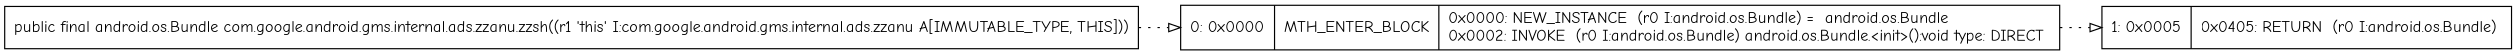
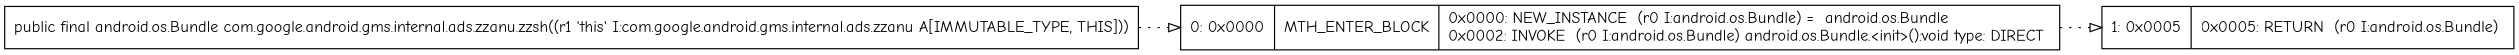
(2351, 27) -> (2353, 27)
